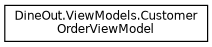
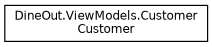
(106, 23) -> (106, 23)
